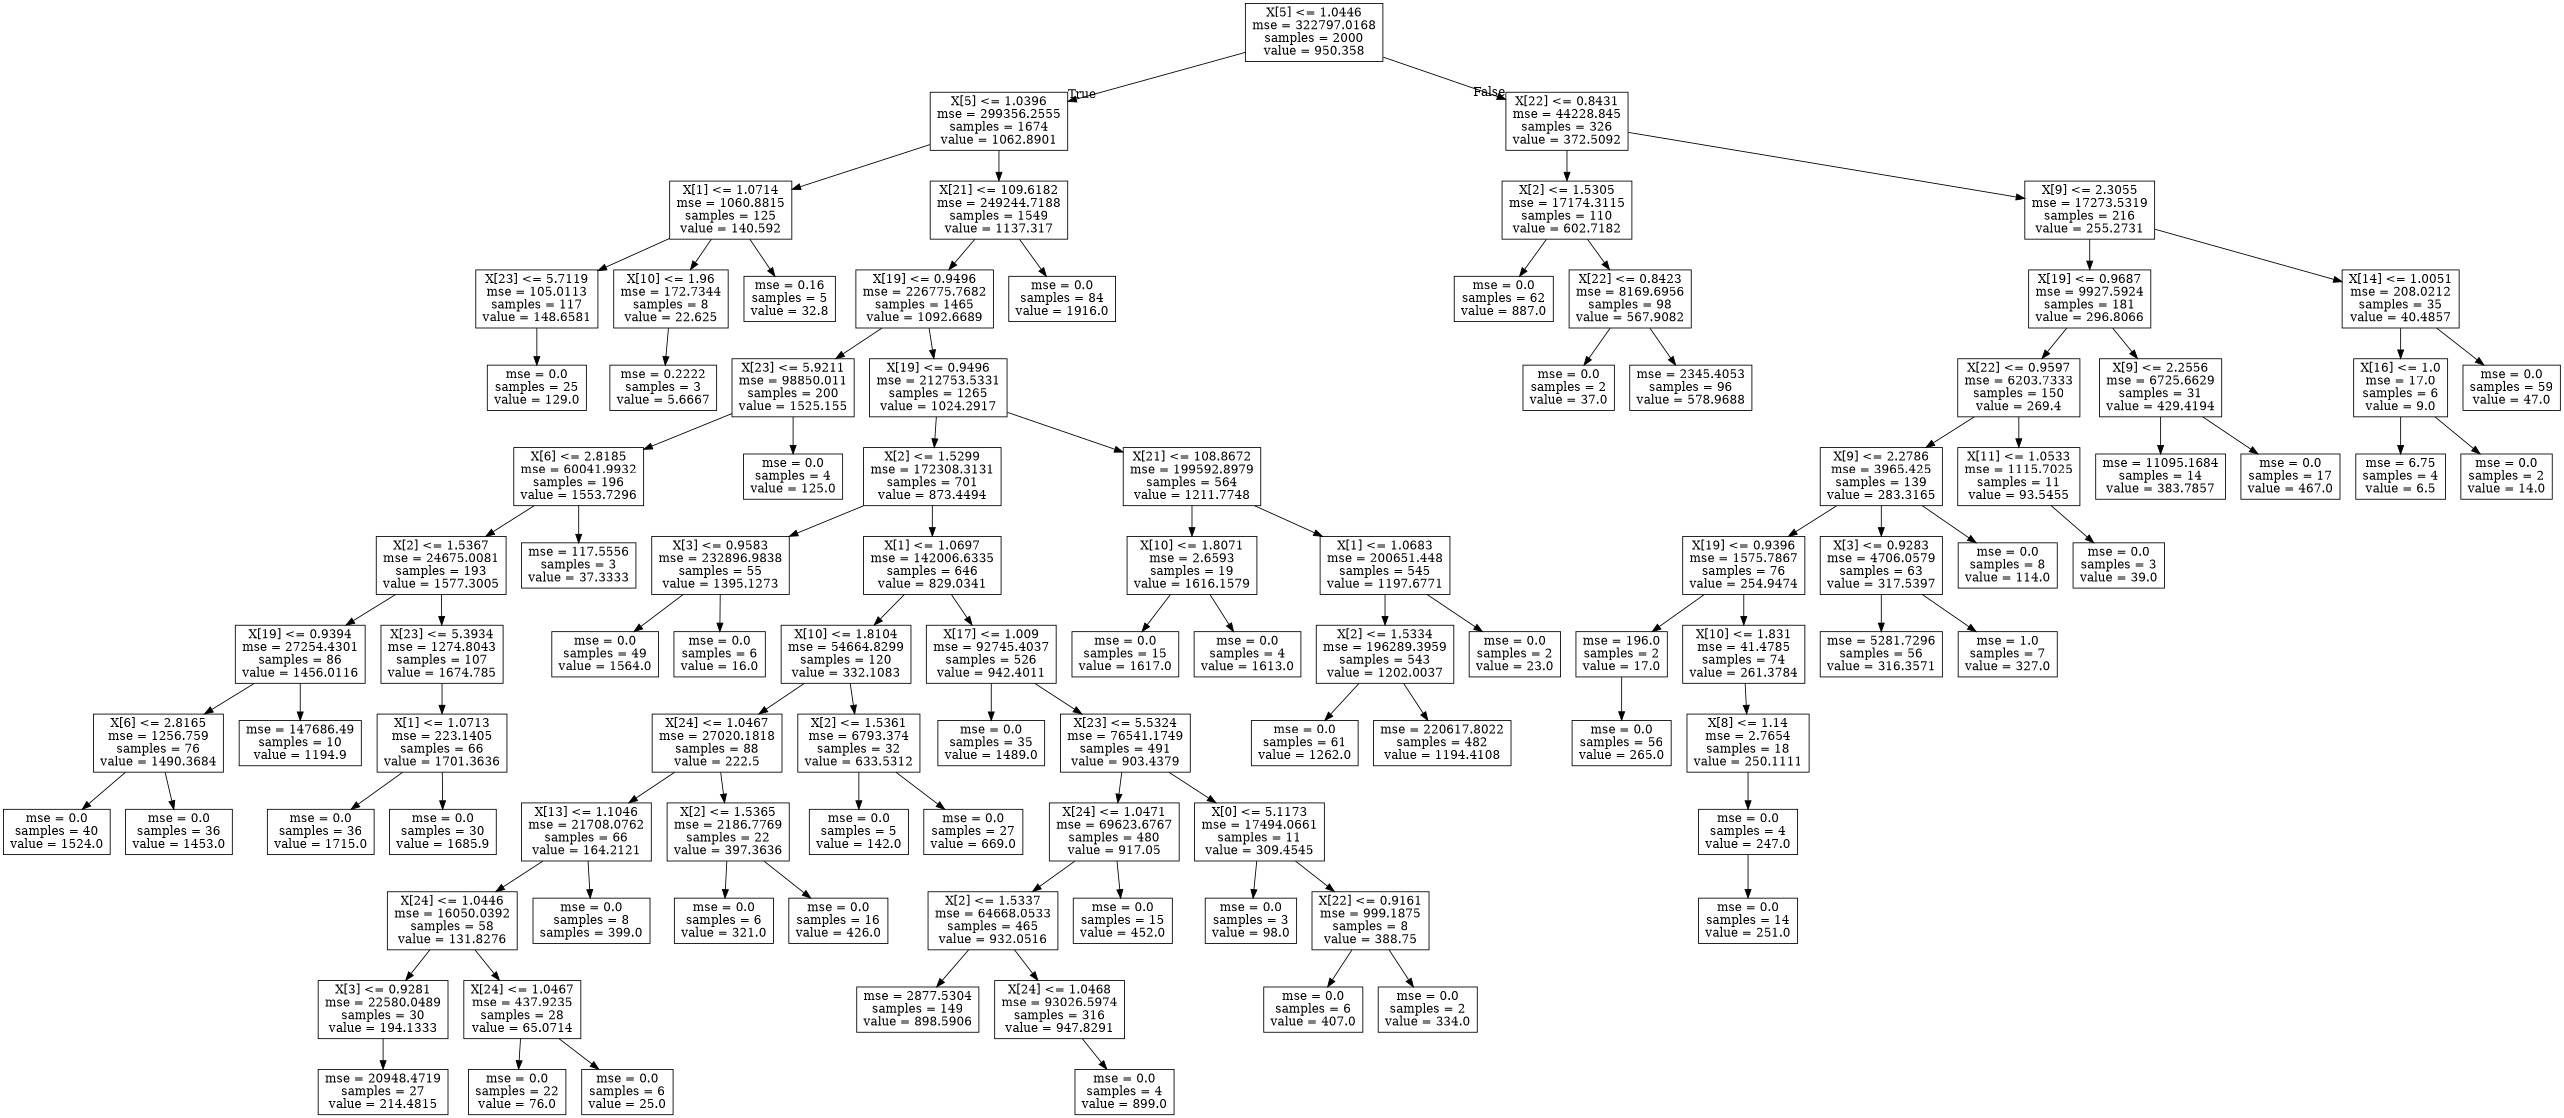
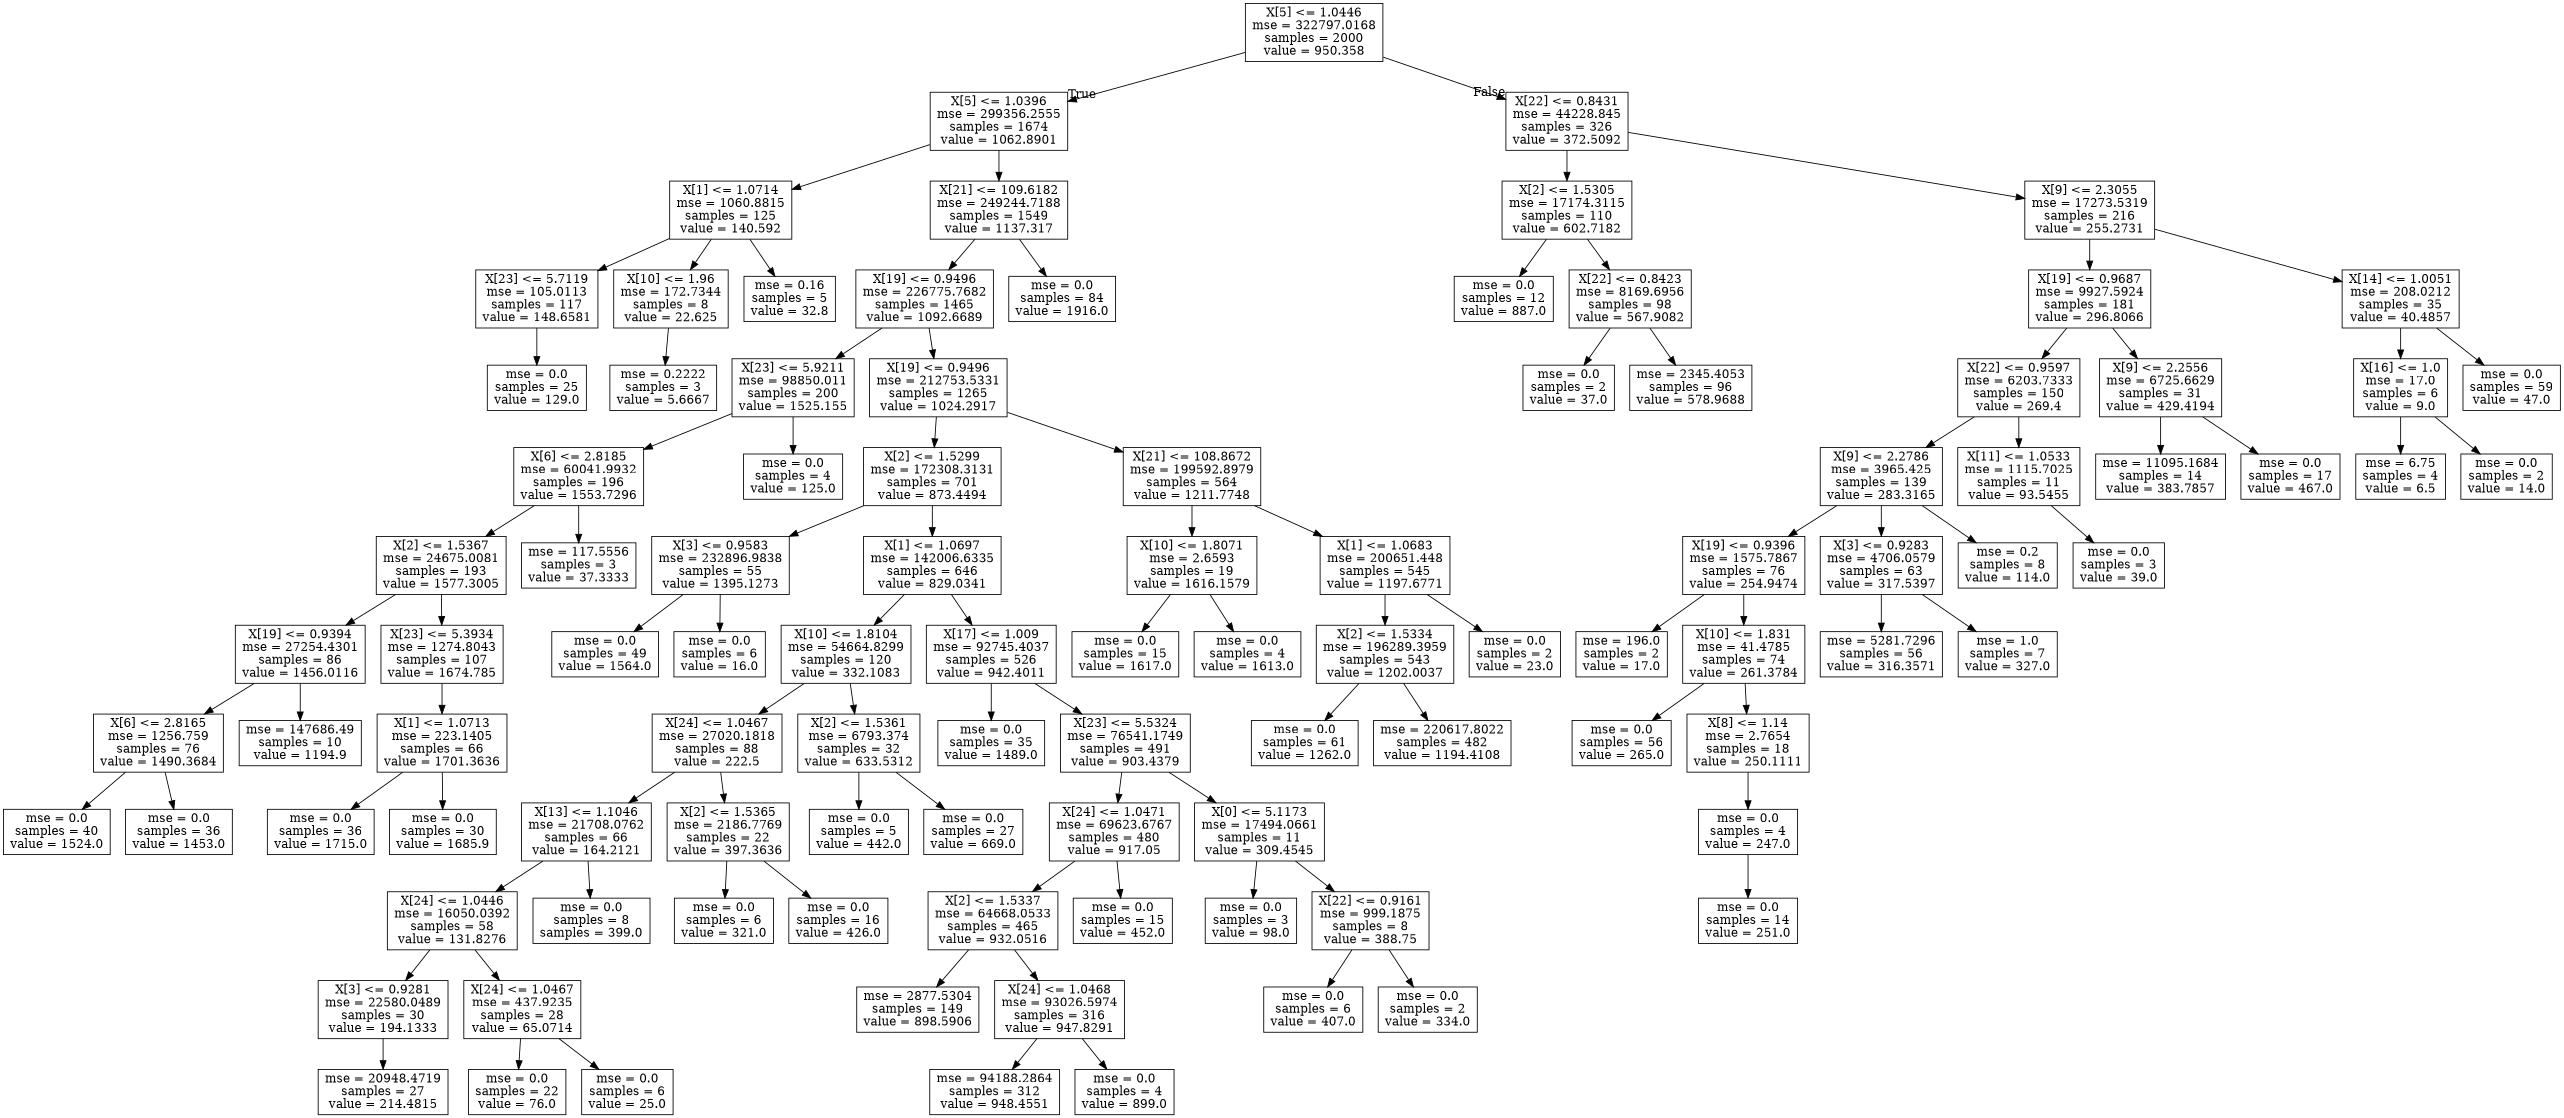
(1504, 299) -> (1504, 299)
(2008, 565) -> (2008, 565)
(1622, 694) -> (1682, 699)
(859, 832) -> (859, 832)
none -> (995, 1092)
